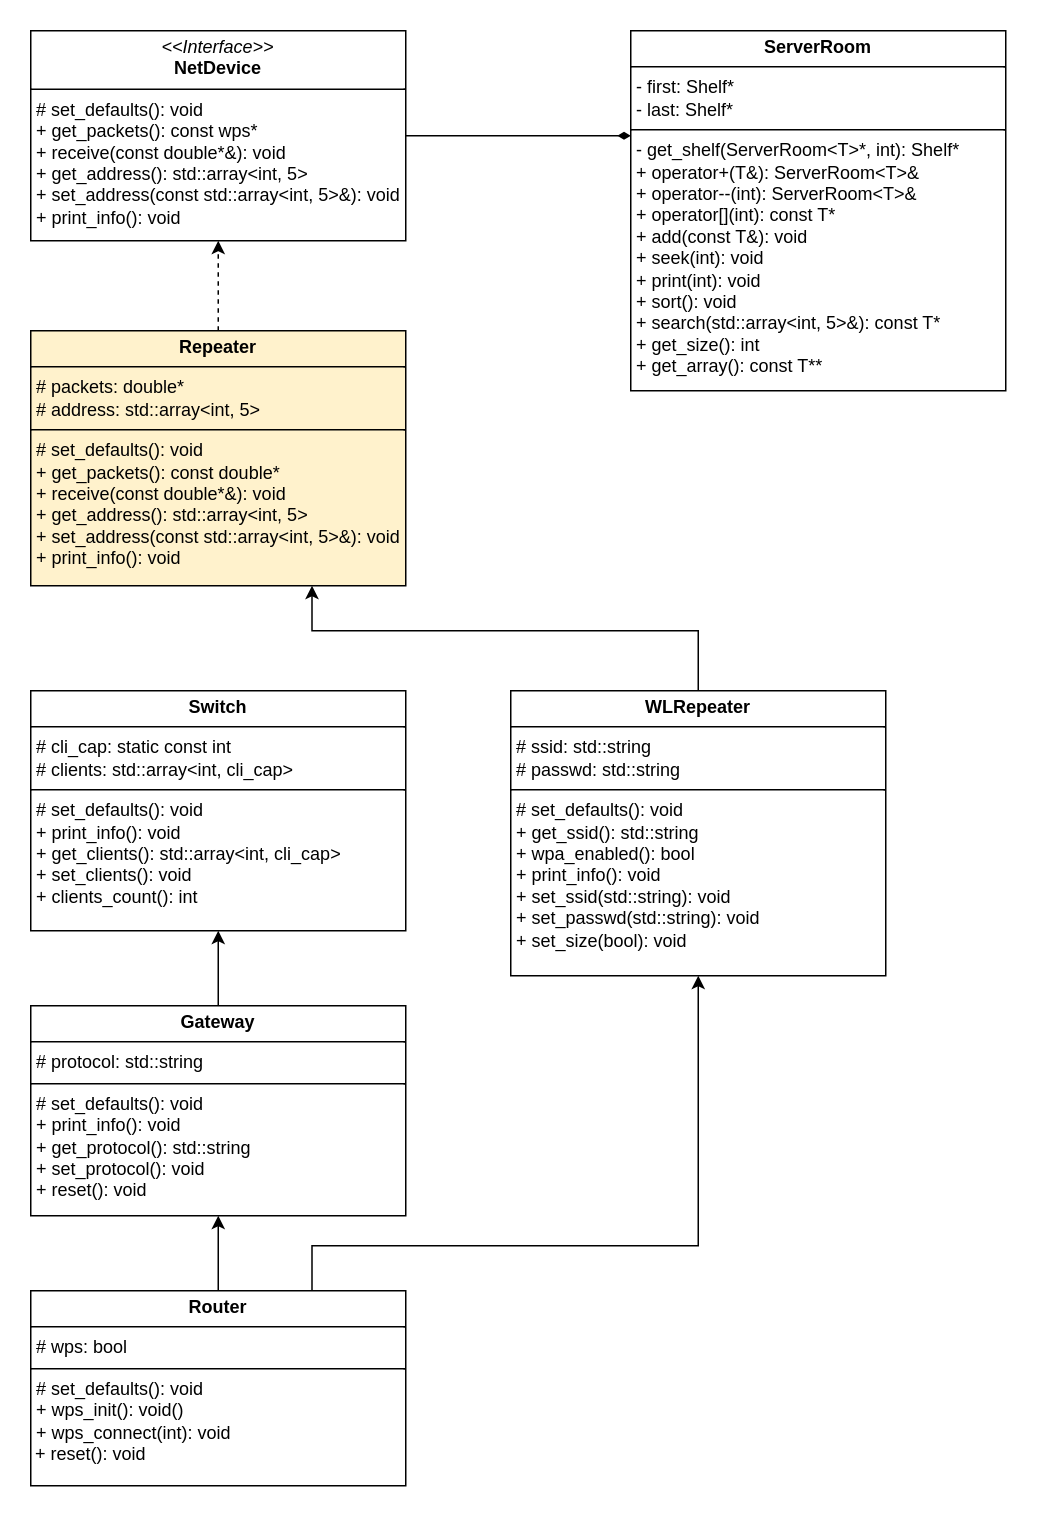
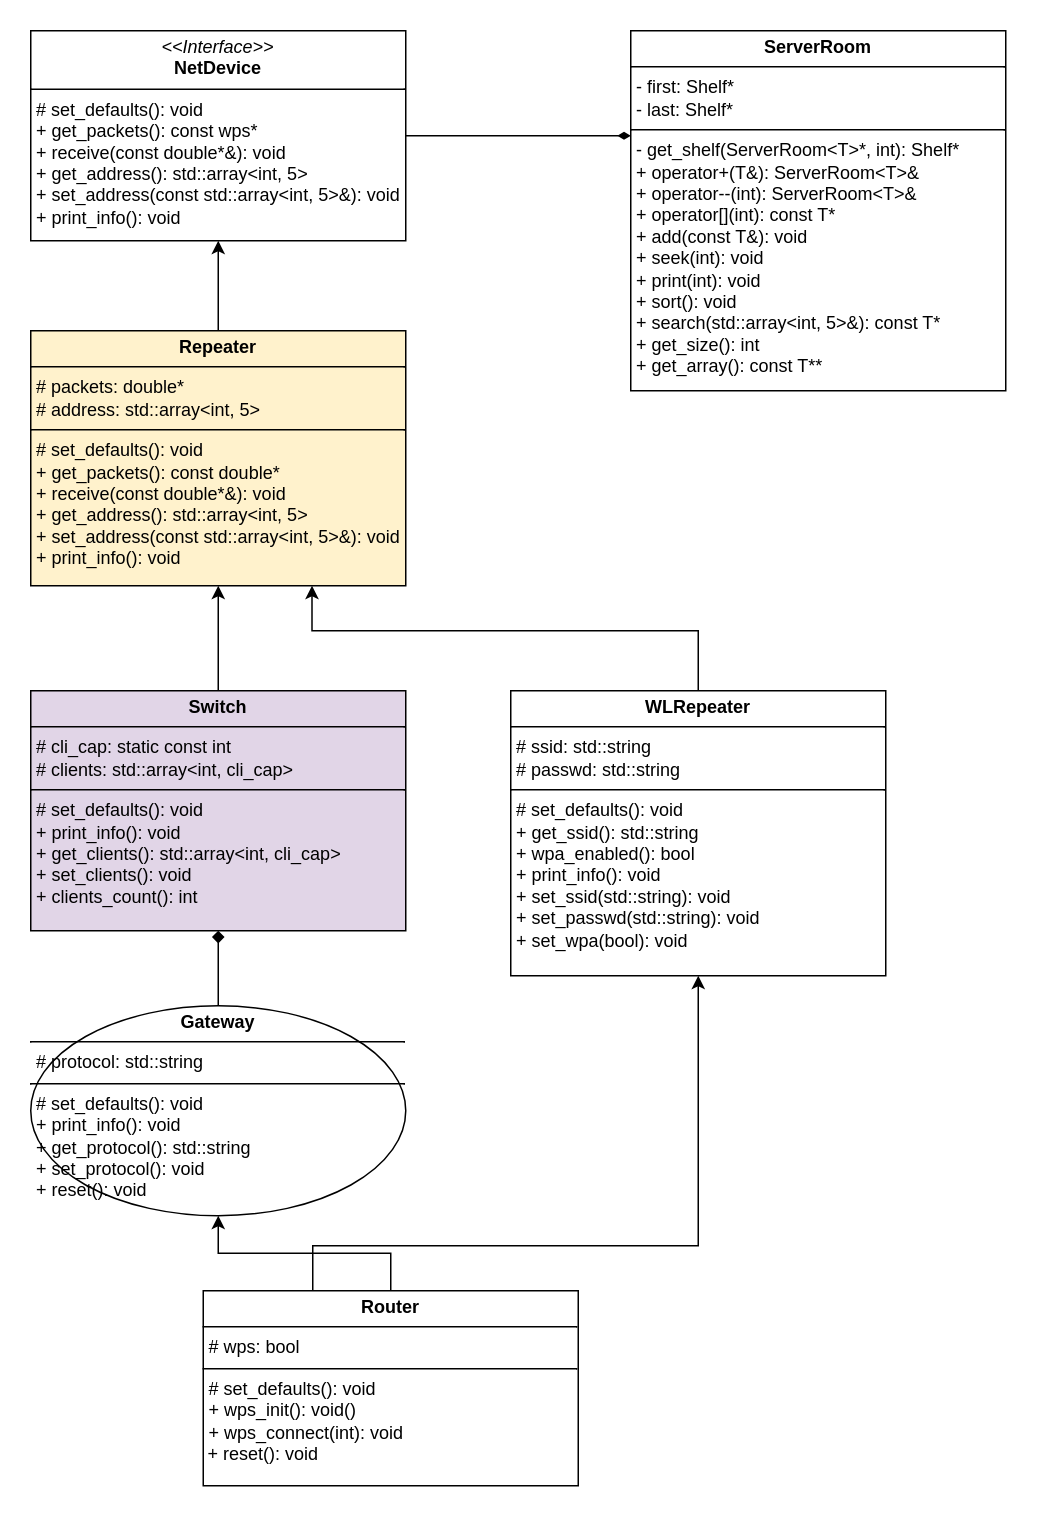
(218, 289) -> (218, 289)
none -> (218, 644)
(651, 799) -> (651, 799)
(218, 811) -> (218, 811)
(218, 942) -> (218, 943)
(218, 1111) -> (218, 1111)
(218, 1388) -> (391, 1388)
